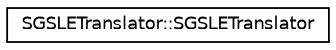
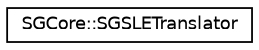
(168, 25) -> (130, 25)
